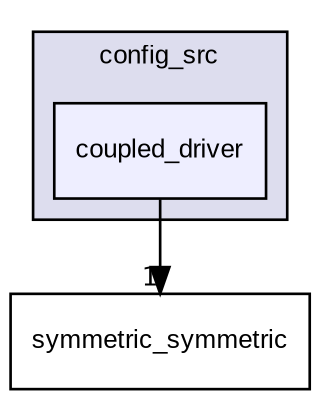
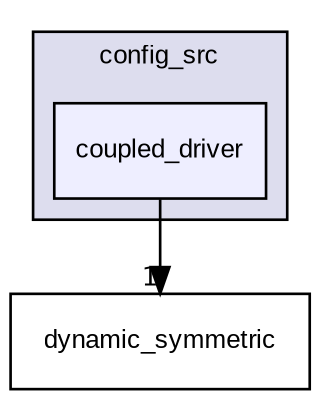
(160, 341) -> (160, 341)
